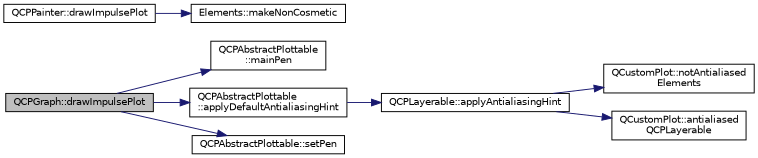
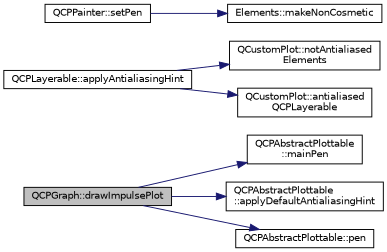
(80, 13) -> (98, 13)
(359, 103) -> none
(268, 145) -> (305, 239)
